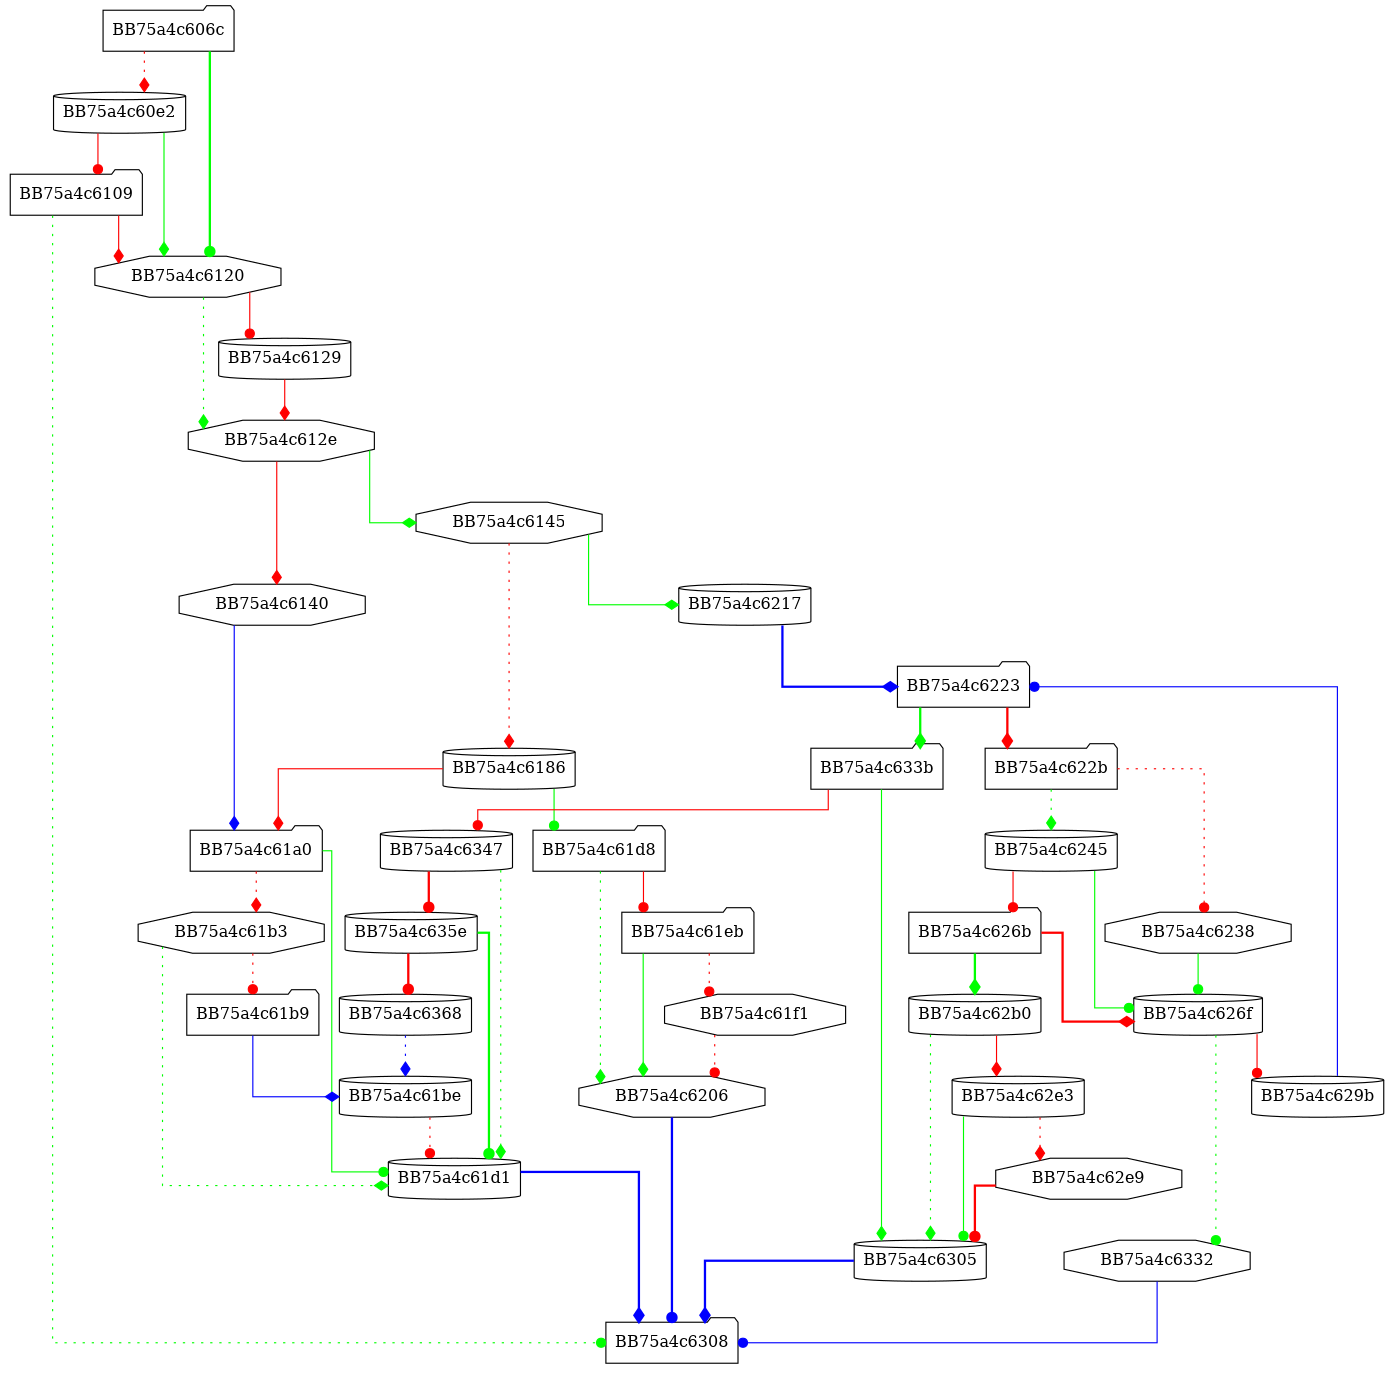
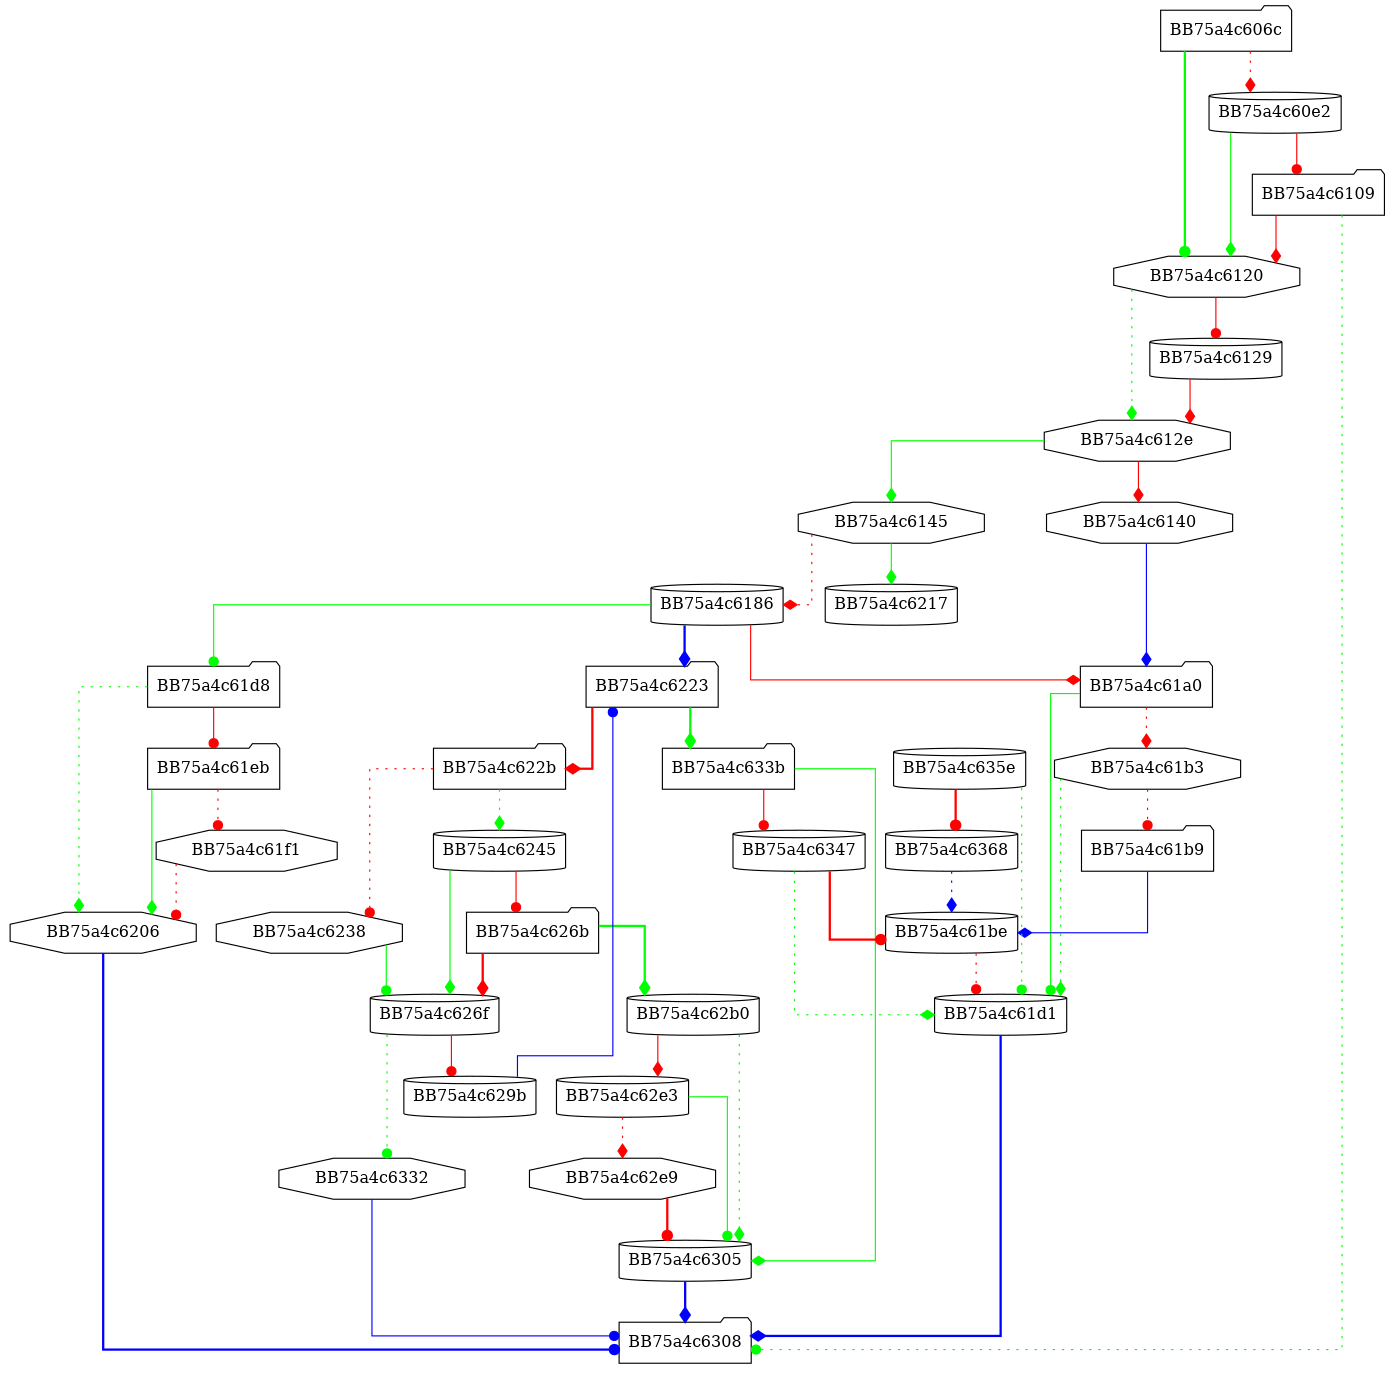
(802, 687) -> (685, 639)
(429, 887) -> (830, 929)
(1095, 954) -> (450, 925)
(489, 1035) -> (1022, 887)
